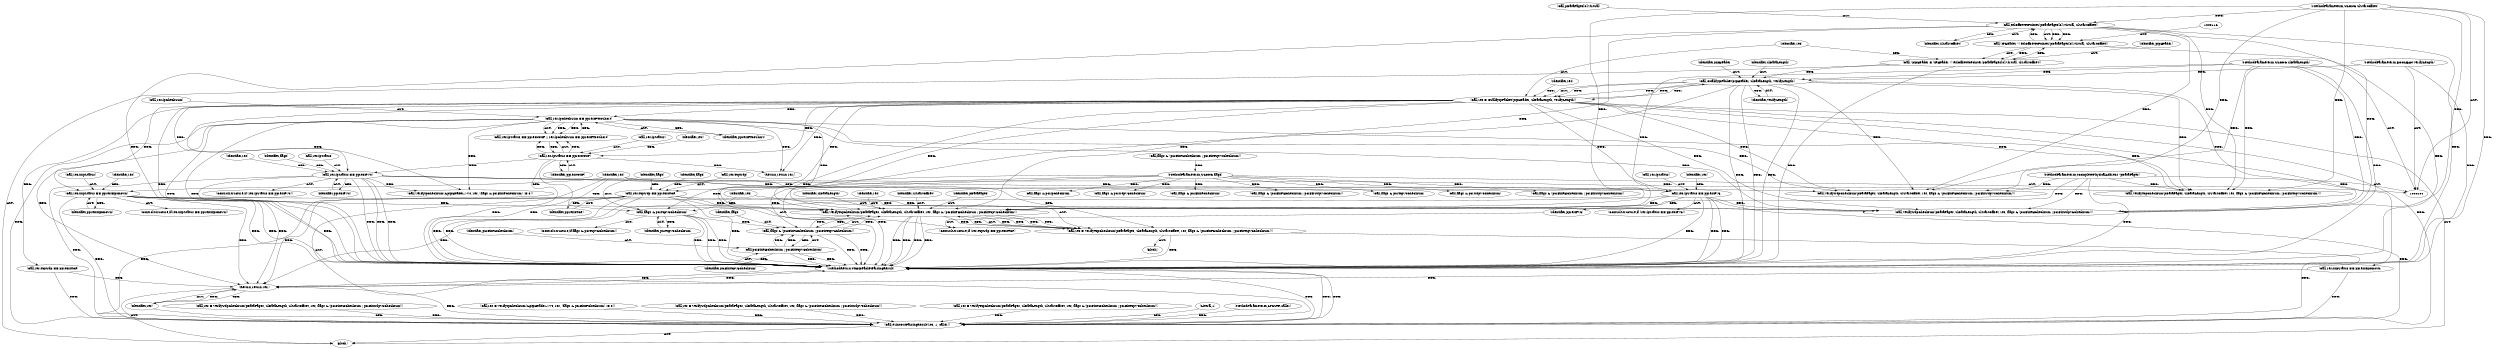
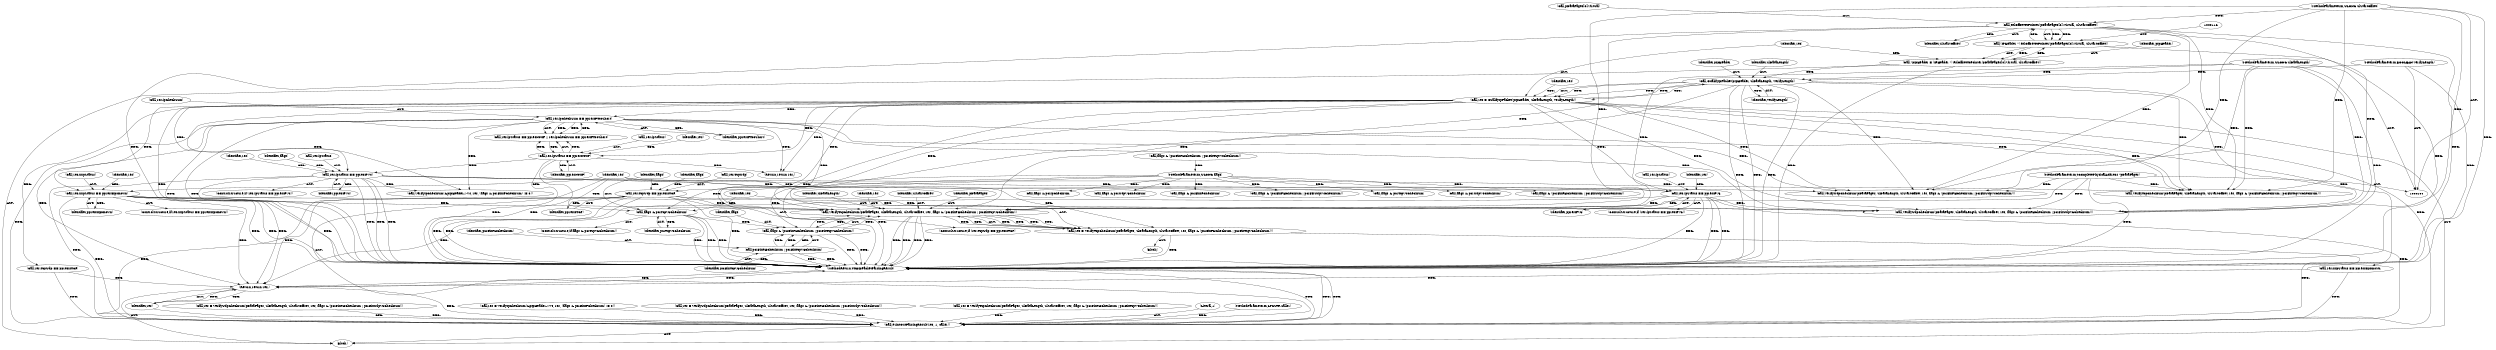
(1818, 183) -> none
(1240, 215) -> (1636, 208)
(672, 222) -> (672, 222)
(1158, 315) -> (1158, 315)
